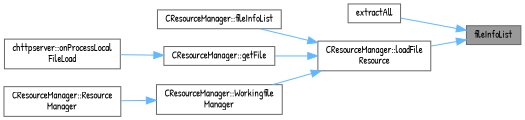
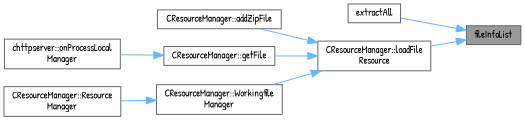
(219, 19) -> (219, 19)
(62, 54) -> (62, 54)
